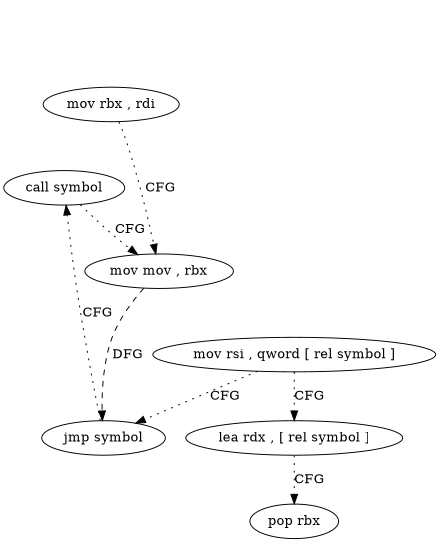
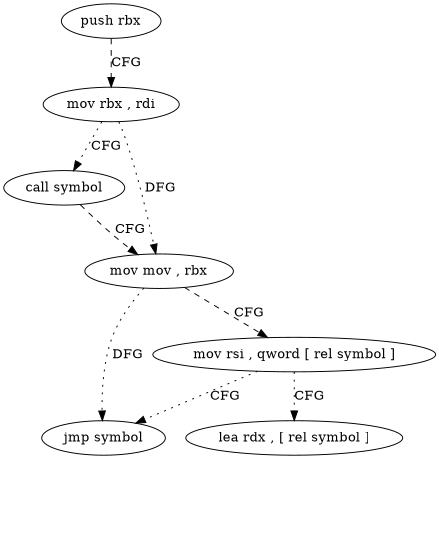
none -> (111, 21)
(161, 188) -> (161, 188)
(104, 227) -> (104, 227)
none -> (222, 310)
(82, 318) -> (90, 142)
(110, 345) -> (110, 345)
(294, 521) -> none
